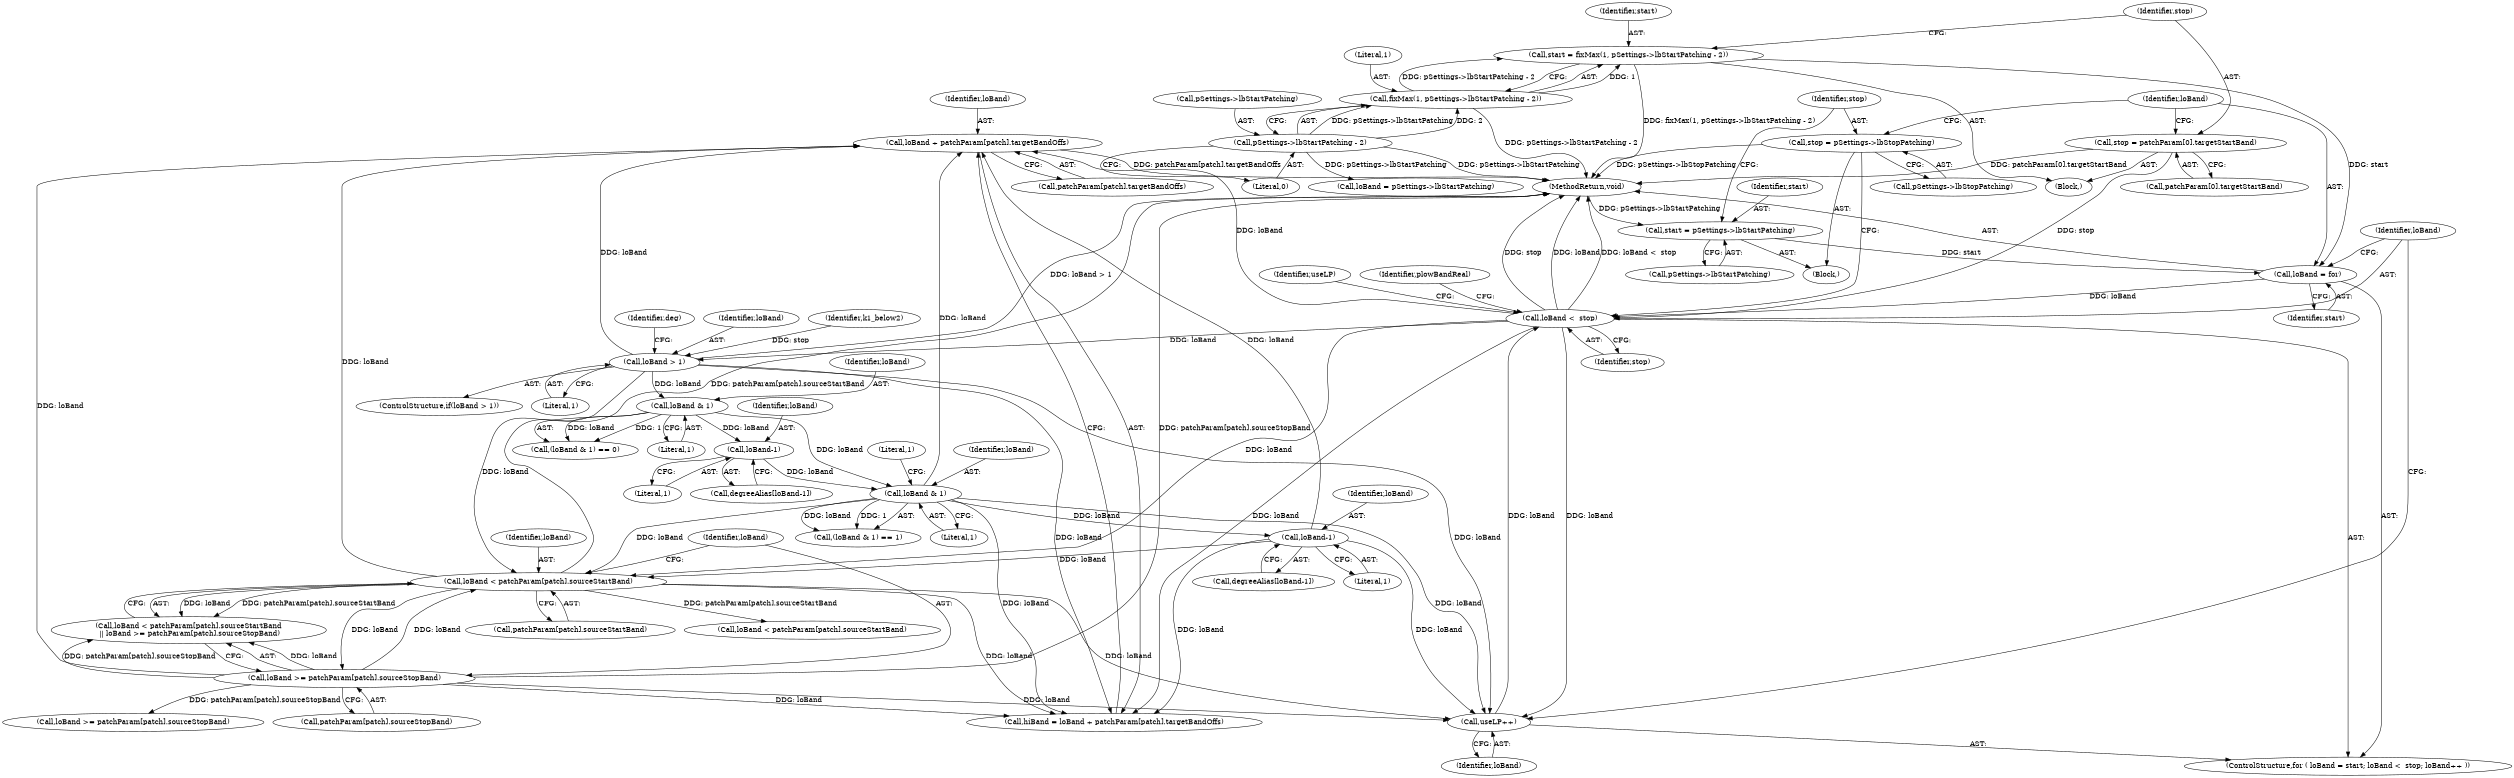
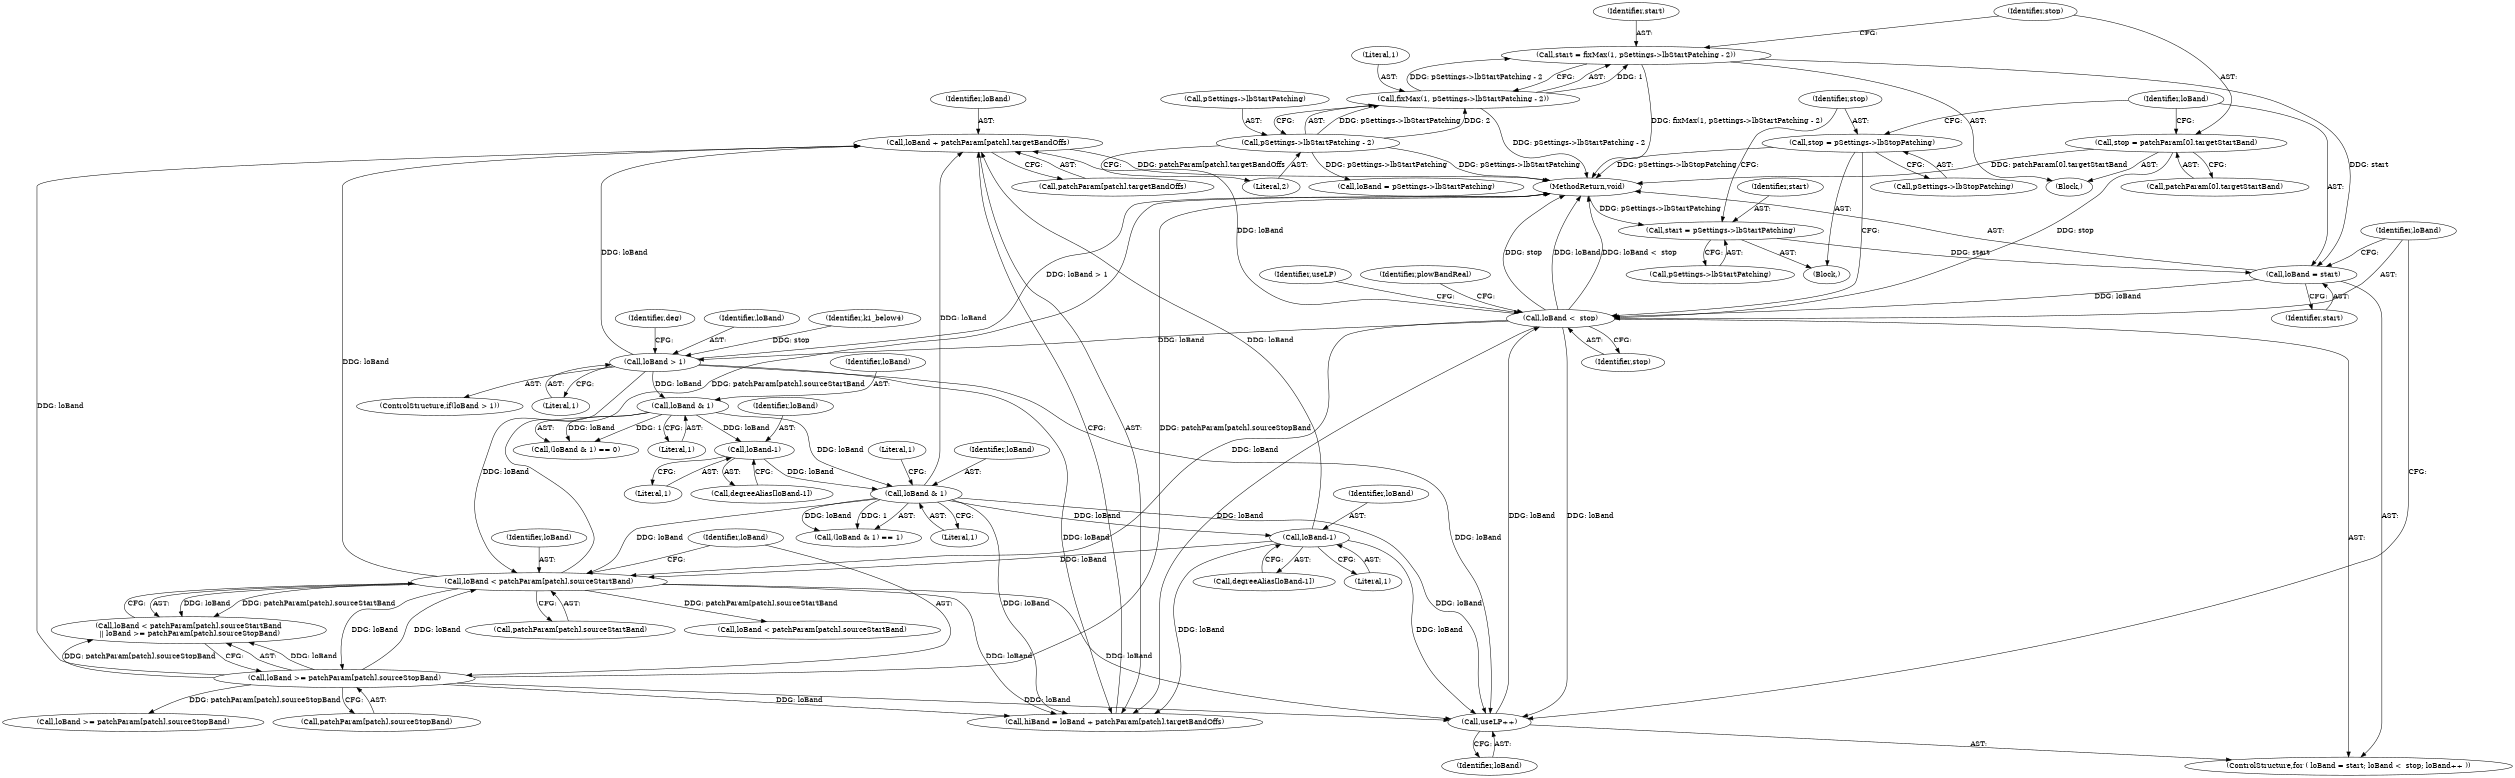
(1271, 187) -> (1271, 187)
(2308, 275) -> (2303, 275)
(864, 319) -> (865, 319)
